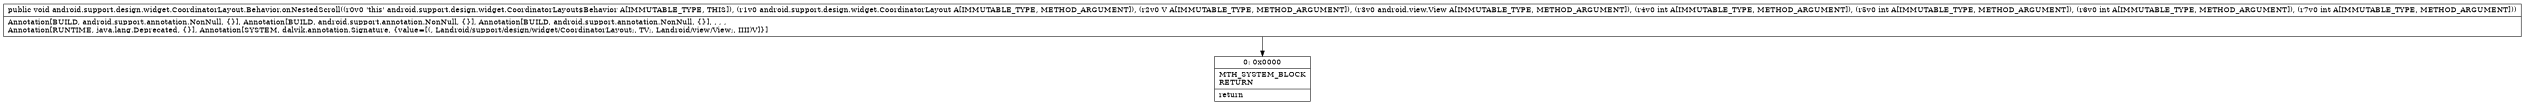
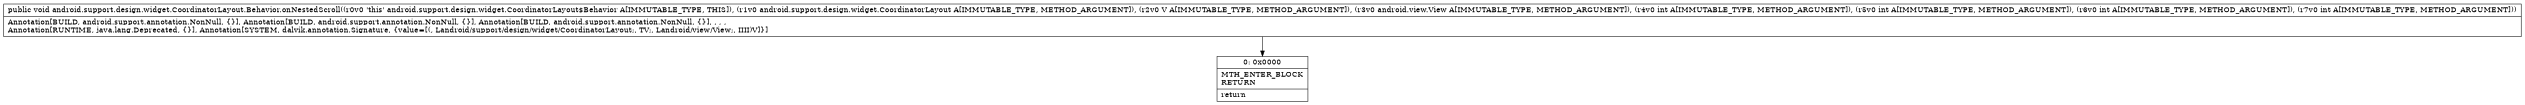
(1262, 75) -> (1262, 75)
